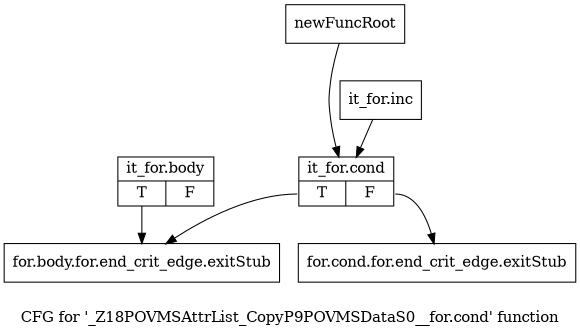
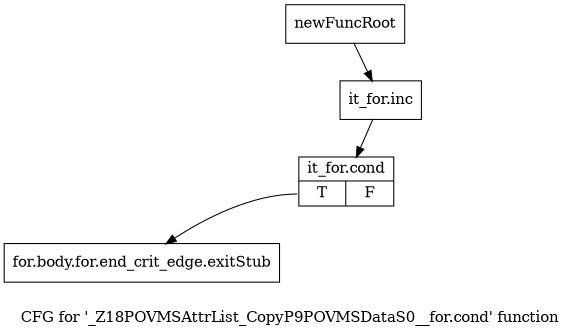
(329, 95) -> (361, 57)
(166, 181) -> none
(437, 263) -> none
